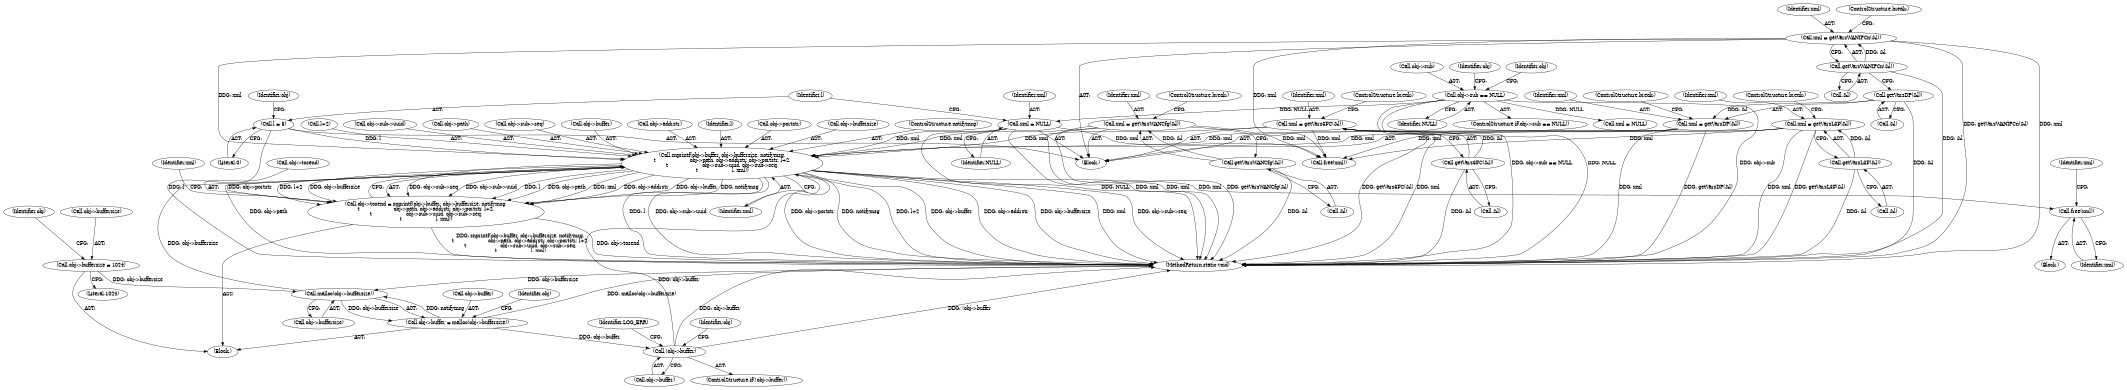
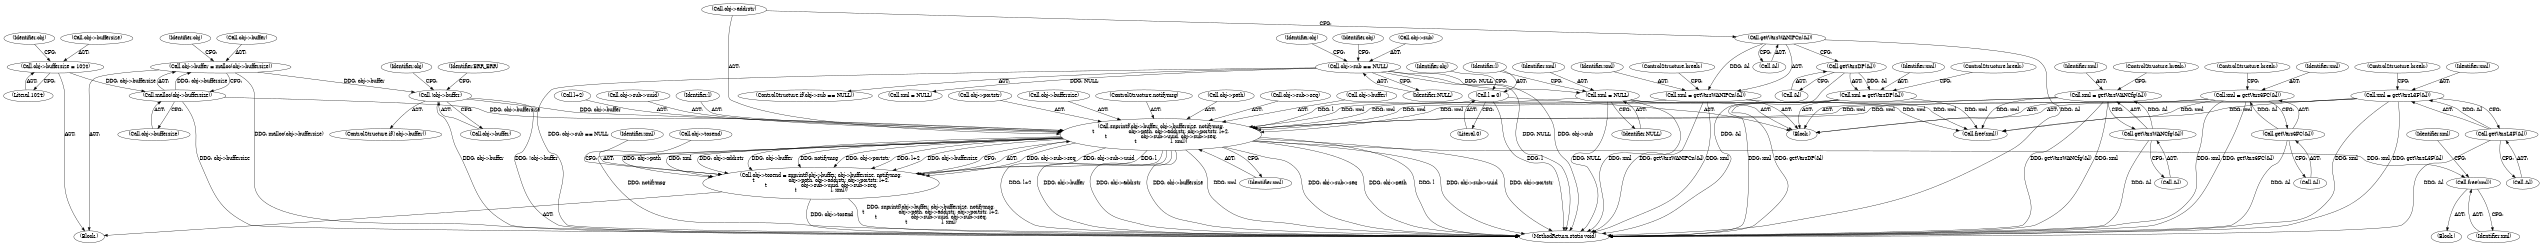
(1830, 53) -> (1249, 24)
none -> (26, 81)
(274, 125) -> (1488, 96)
(745, 271) -> (527, 231)
(445, 309) -> (237, 81)
(623, 323) -> (474, 67)
